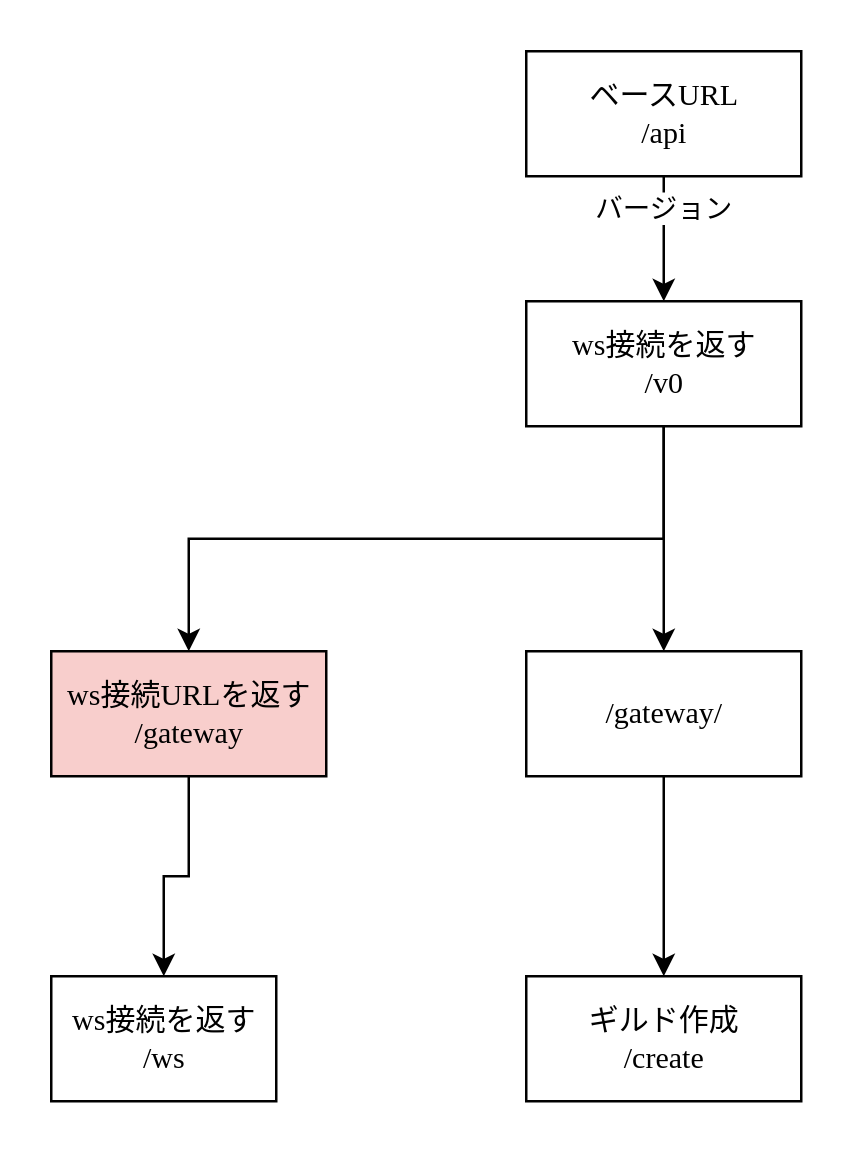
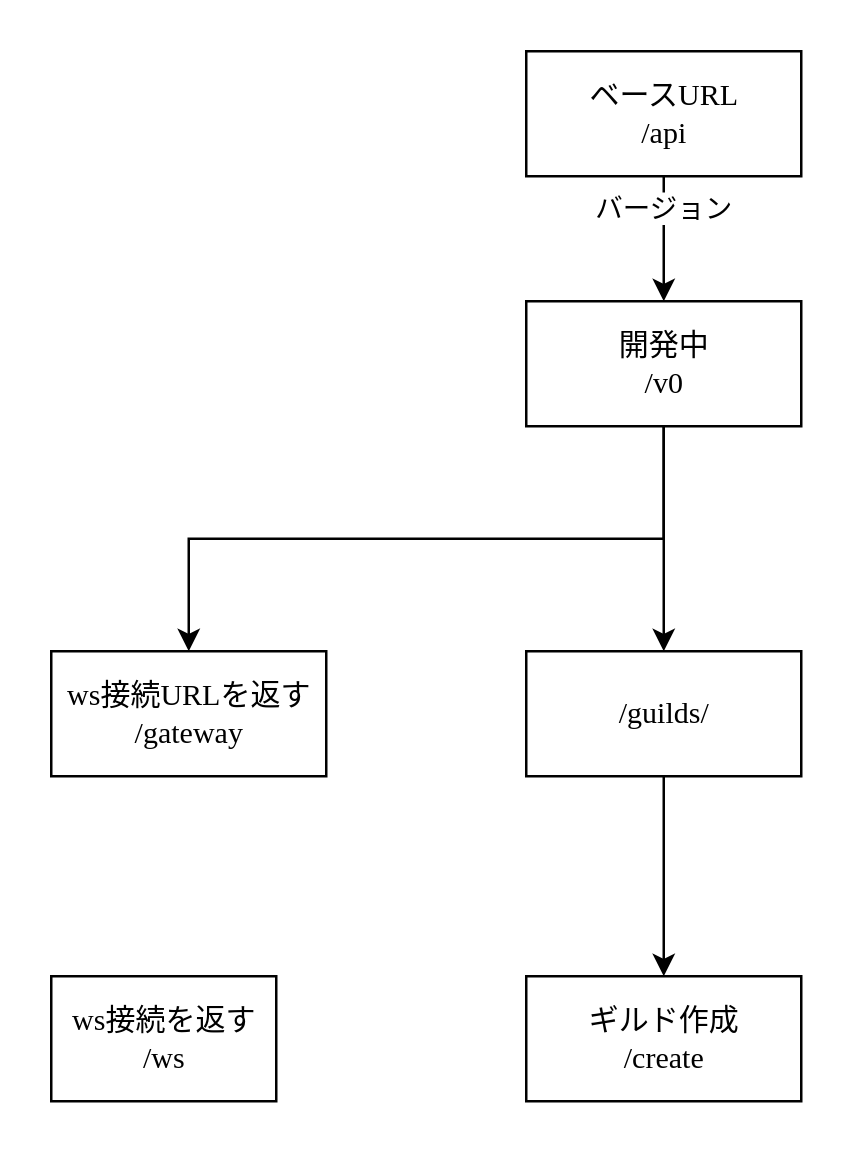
(665, 364) -> (665, 364)
(189, 714) -> (189, 714)
(665, 714) -> (665, 714)
(185, 876) -> none
